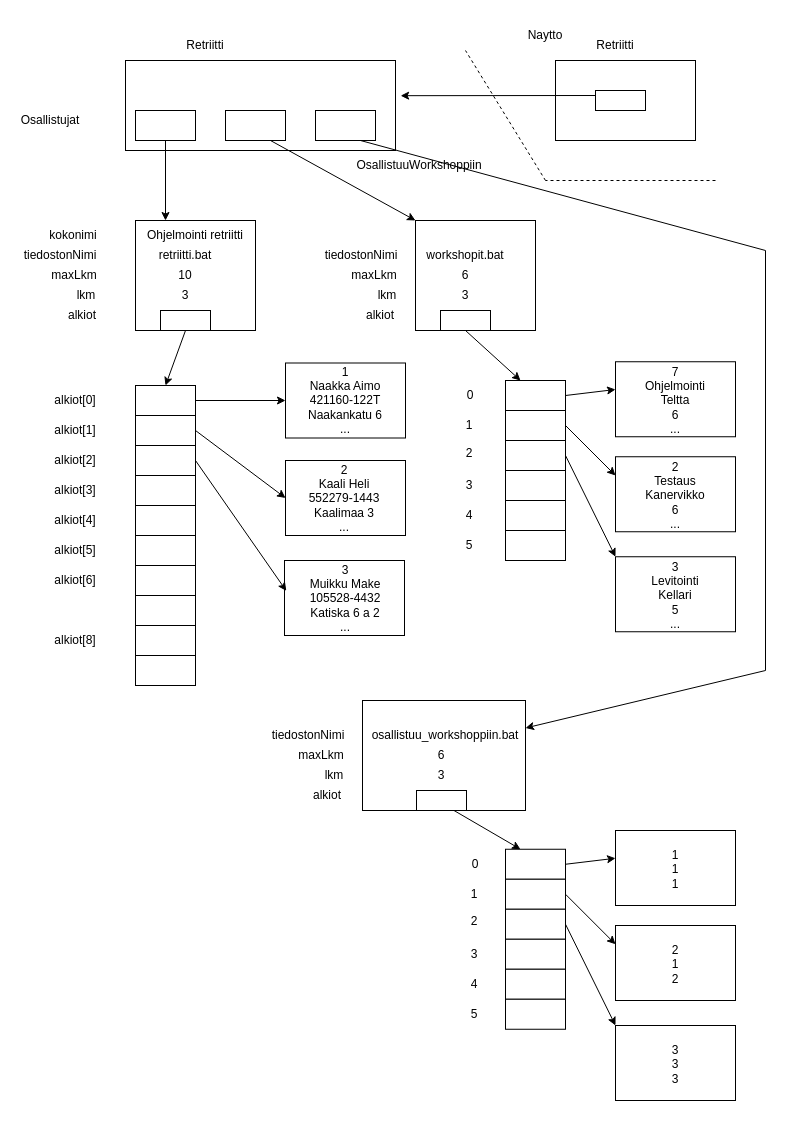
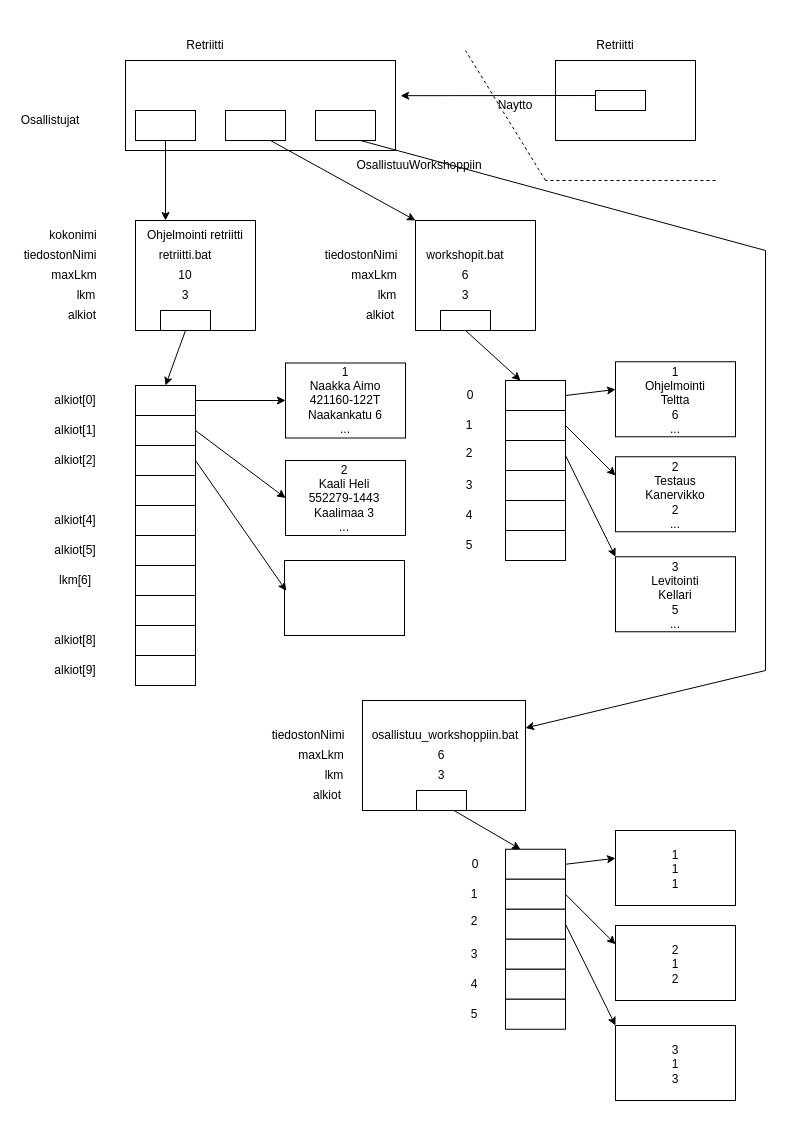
(546, 36) -> (516, 106)
(676, 401) -> (676, 401)
(76, 491) -> none
(676, 496) -> (676, 496)
(76, 581) -> (76, 581)
(346, 598) -> none
none -> (76, 671)
(676, 1065) -> (676, 1065)
